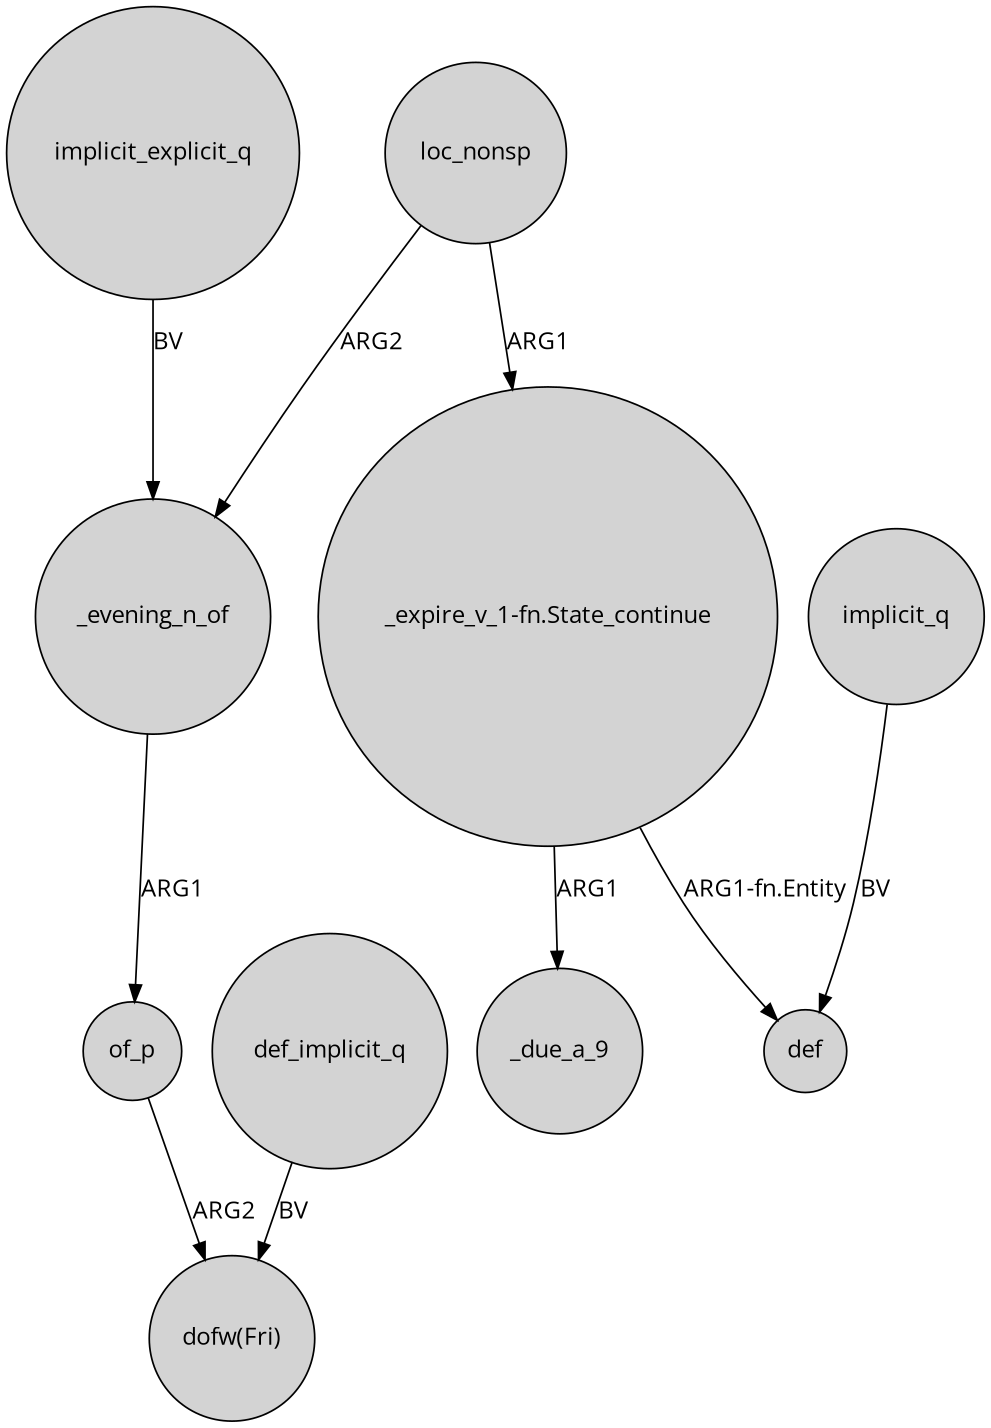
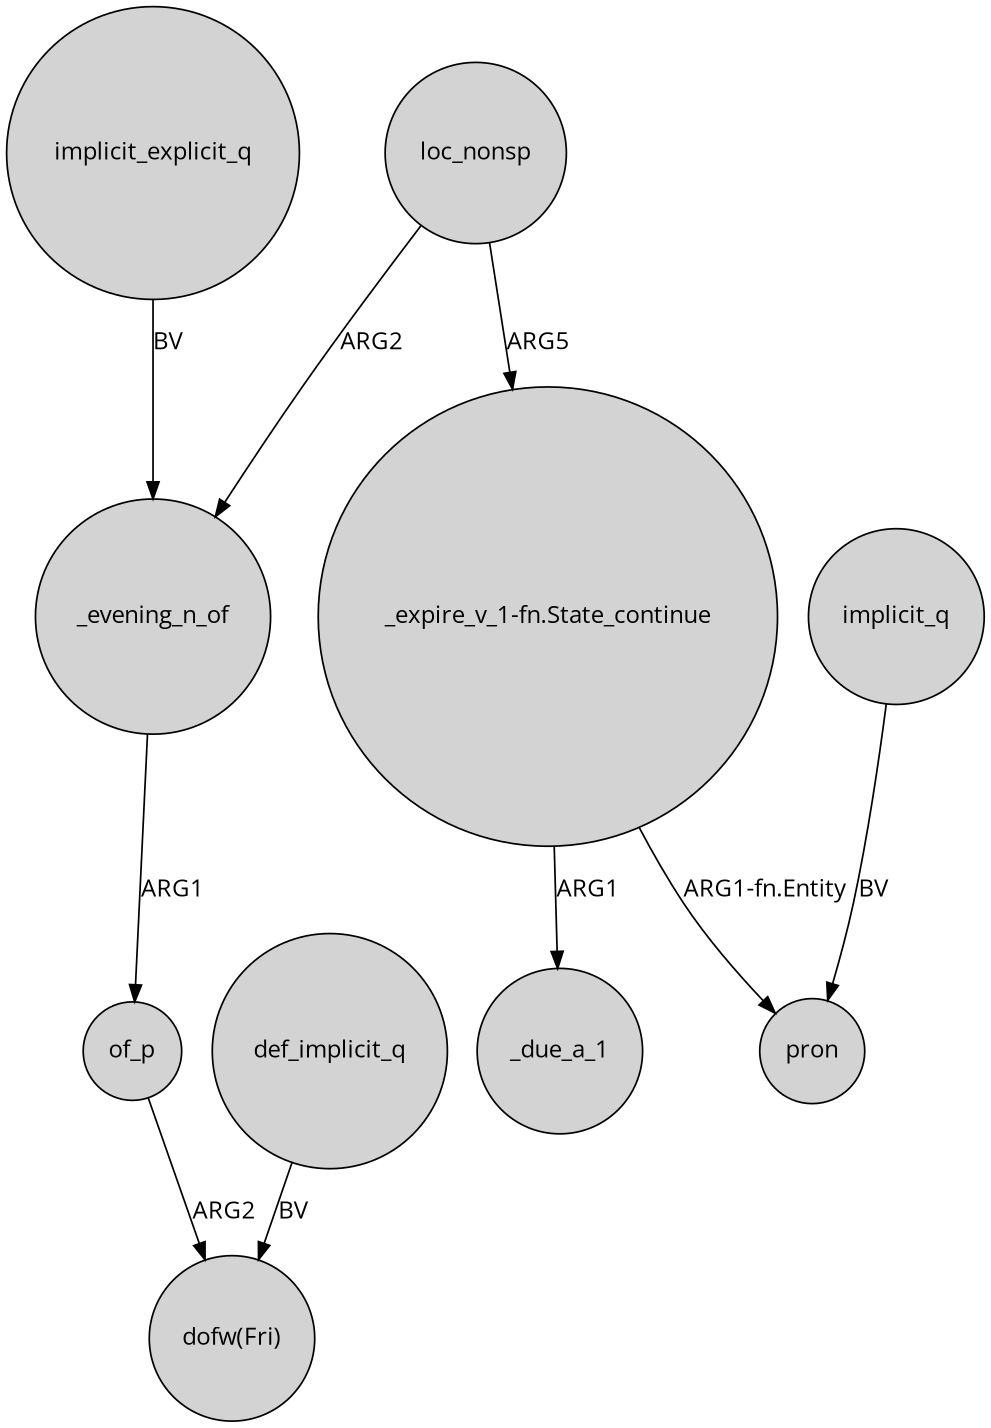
(538, 343) -> (538, 343)
(560, 1051) -> (560, 1051)
(805, 1051) -> (812, 1051)
